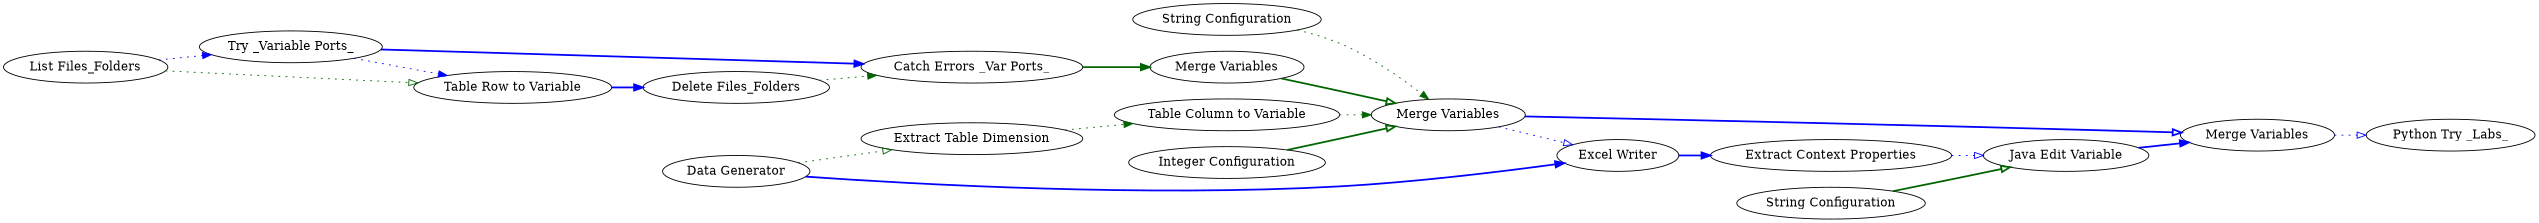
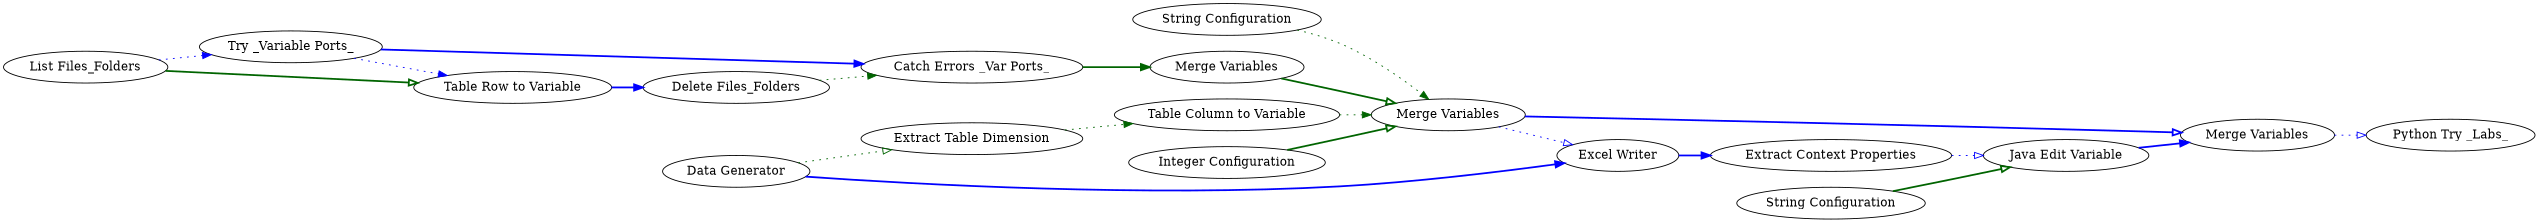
(287, 77) -> (287, 77)
